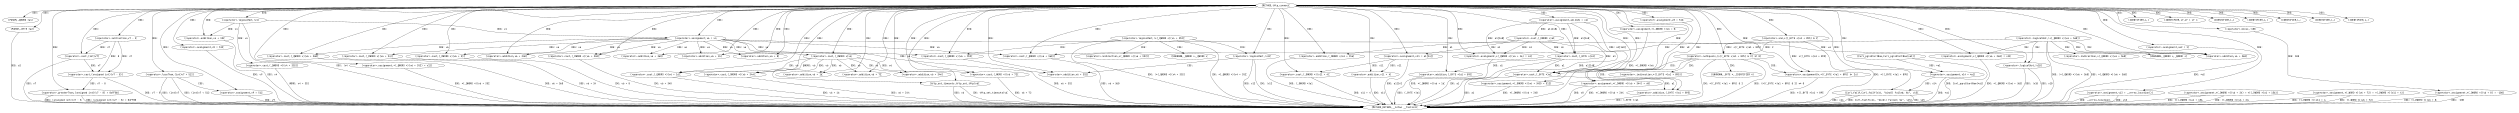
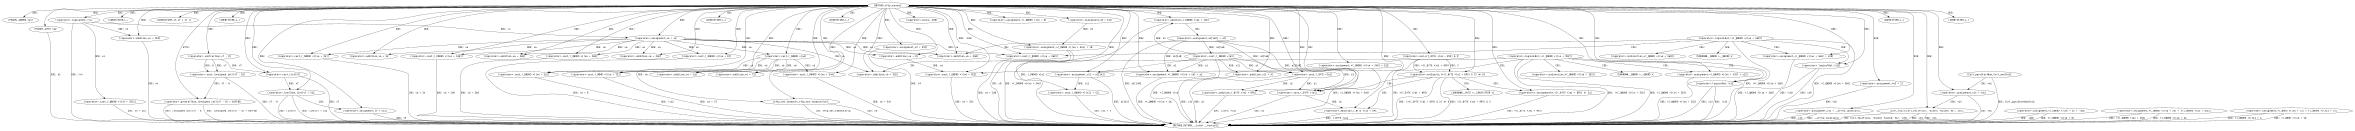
(1425, 7) -> (1191, 29)
(970, 29) -> (965, 38)
(56, 47) -> (187, 47)
(817, 53) -> (924, 65)
(1886, 56) -> (1990, 75)
(1792, 60) -> none
(88, 65) -> (287, 83)
(1161, 65) -> (1210, 60)
(1389, 65) -> (1227, 67)
none -> (1629, 65)
(809, 66) -> (810, 66)
(922, 75) -> none
(1651, 75) -> none
(2330, 81) -> none
(299, 84) -> (137, 111)
(955, 84) -> (801, 102)
(831, 93) -> (667, 102)
(1550, 93) -> (1164, 82)
